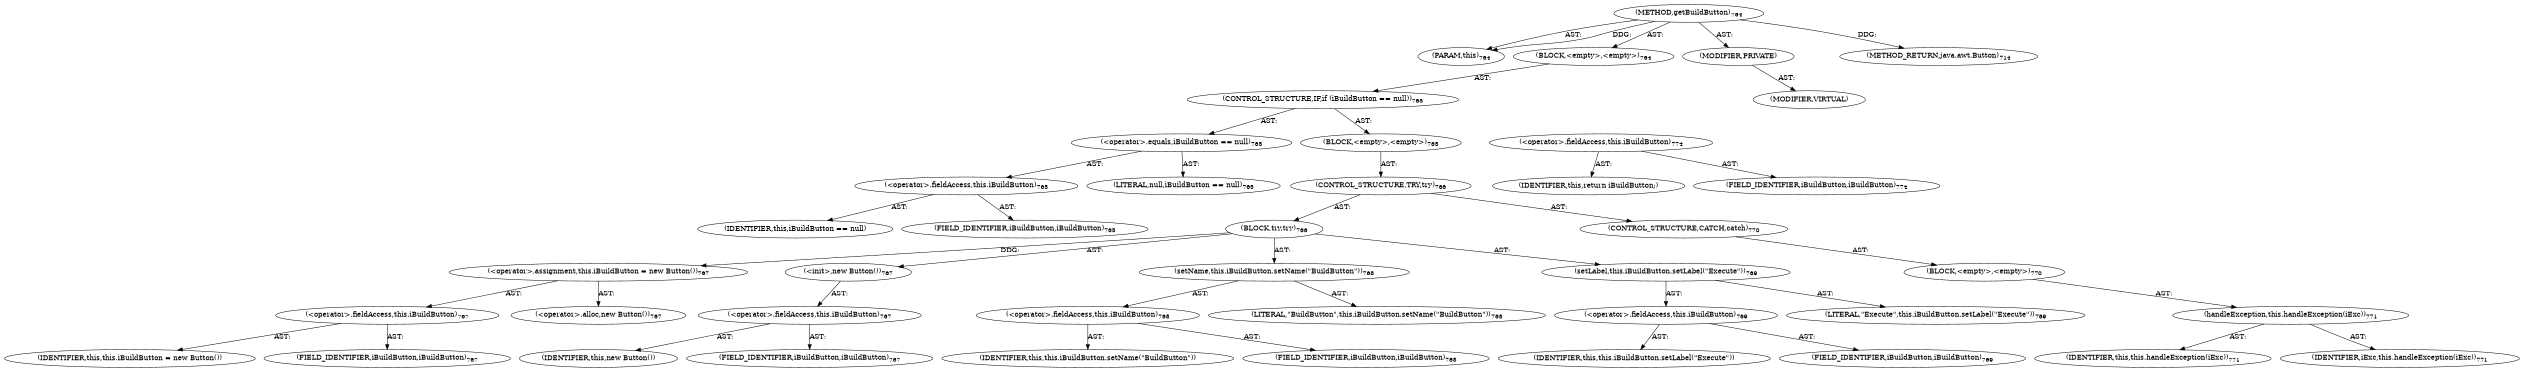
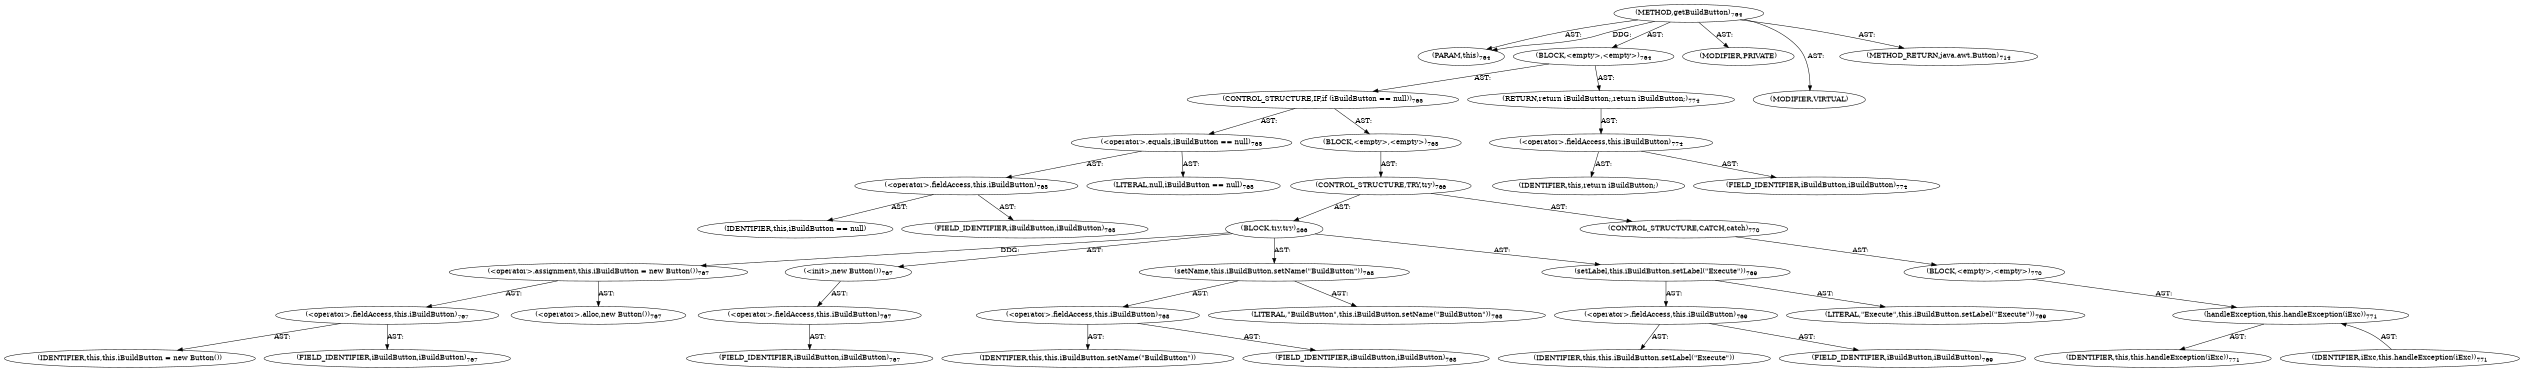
(1868, 35) -> (1868, 35)
(1772, 77) -> (1791, 40)
none -> (1601, 100)
(1302, 228) -> (1302, 228)
(2340, 337) -> (2371, 334)
(598, 358) -> none
